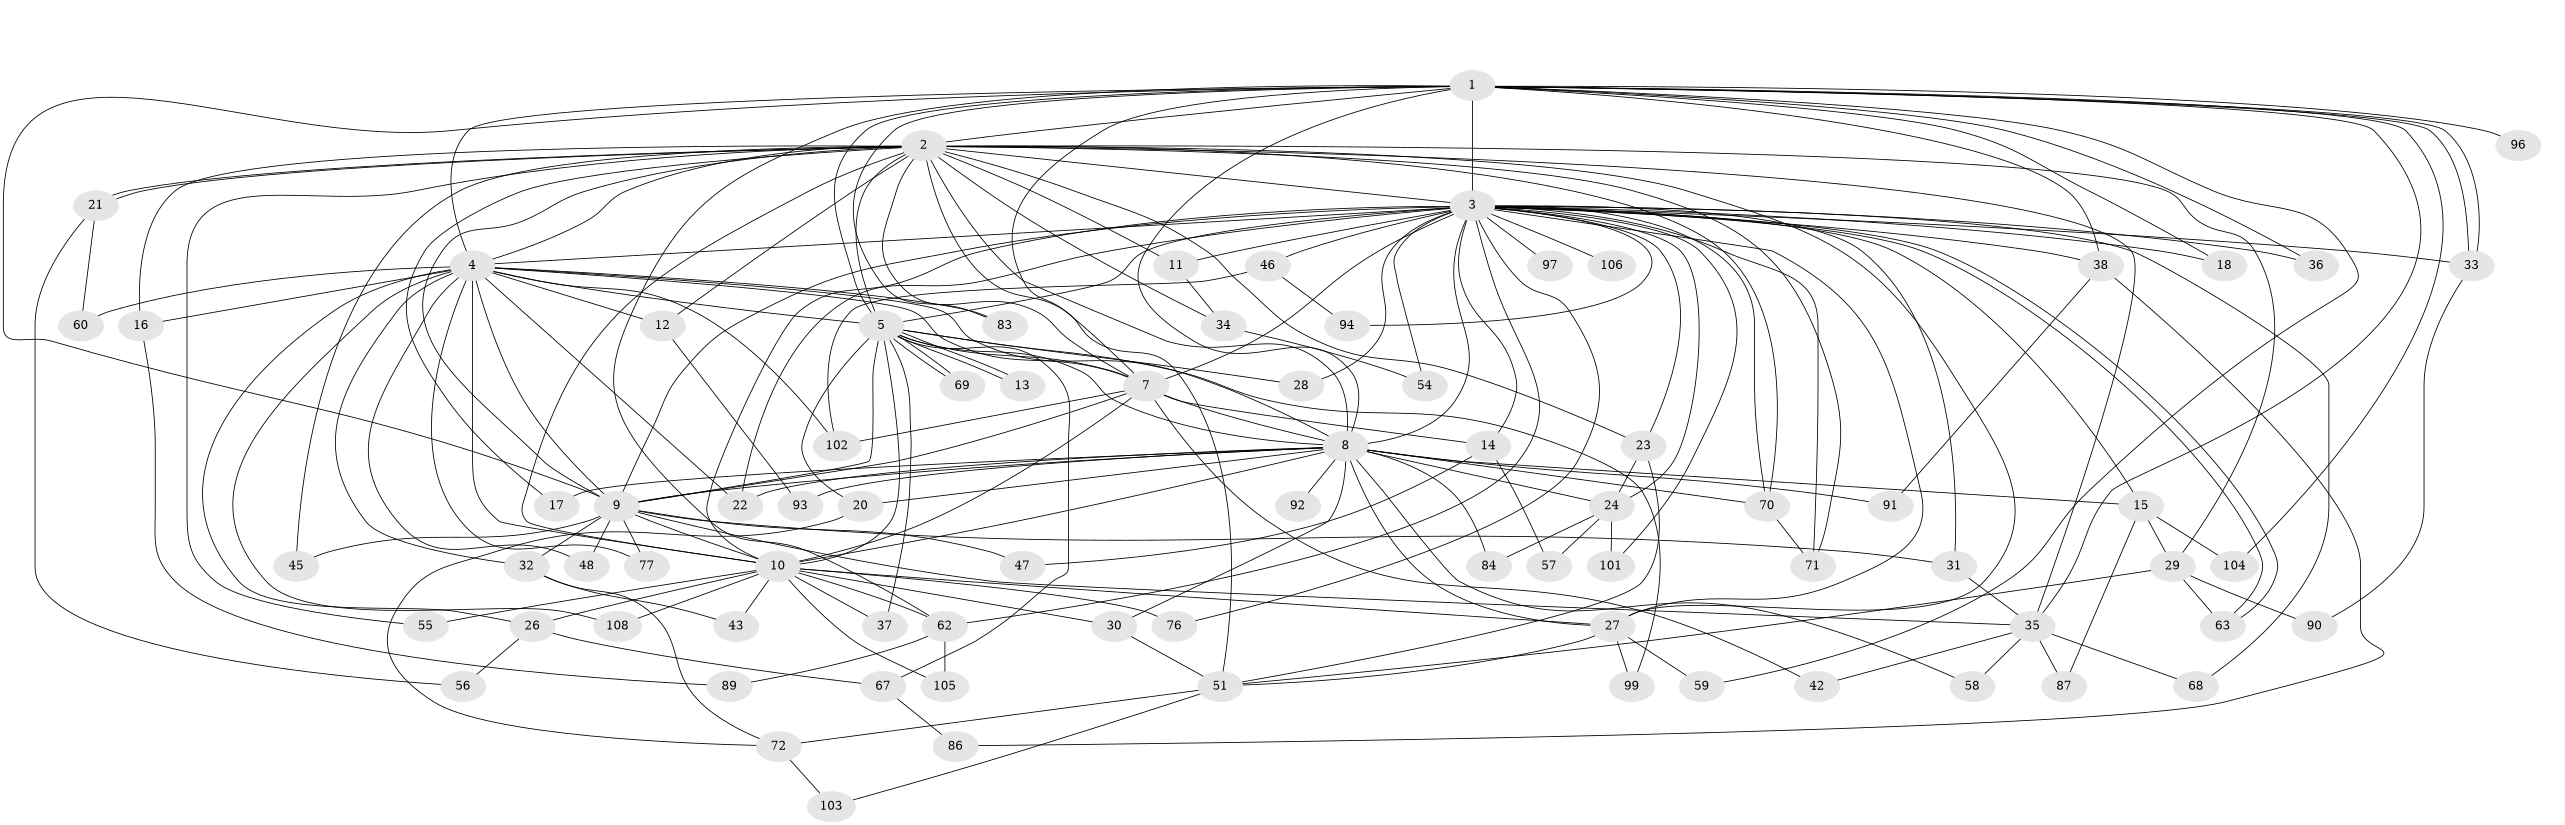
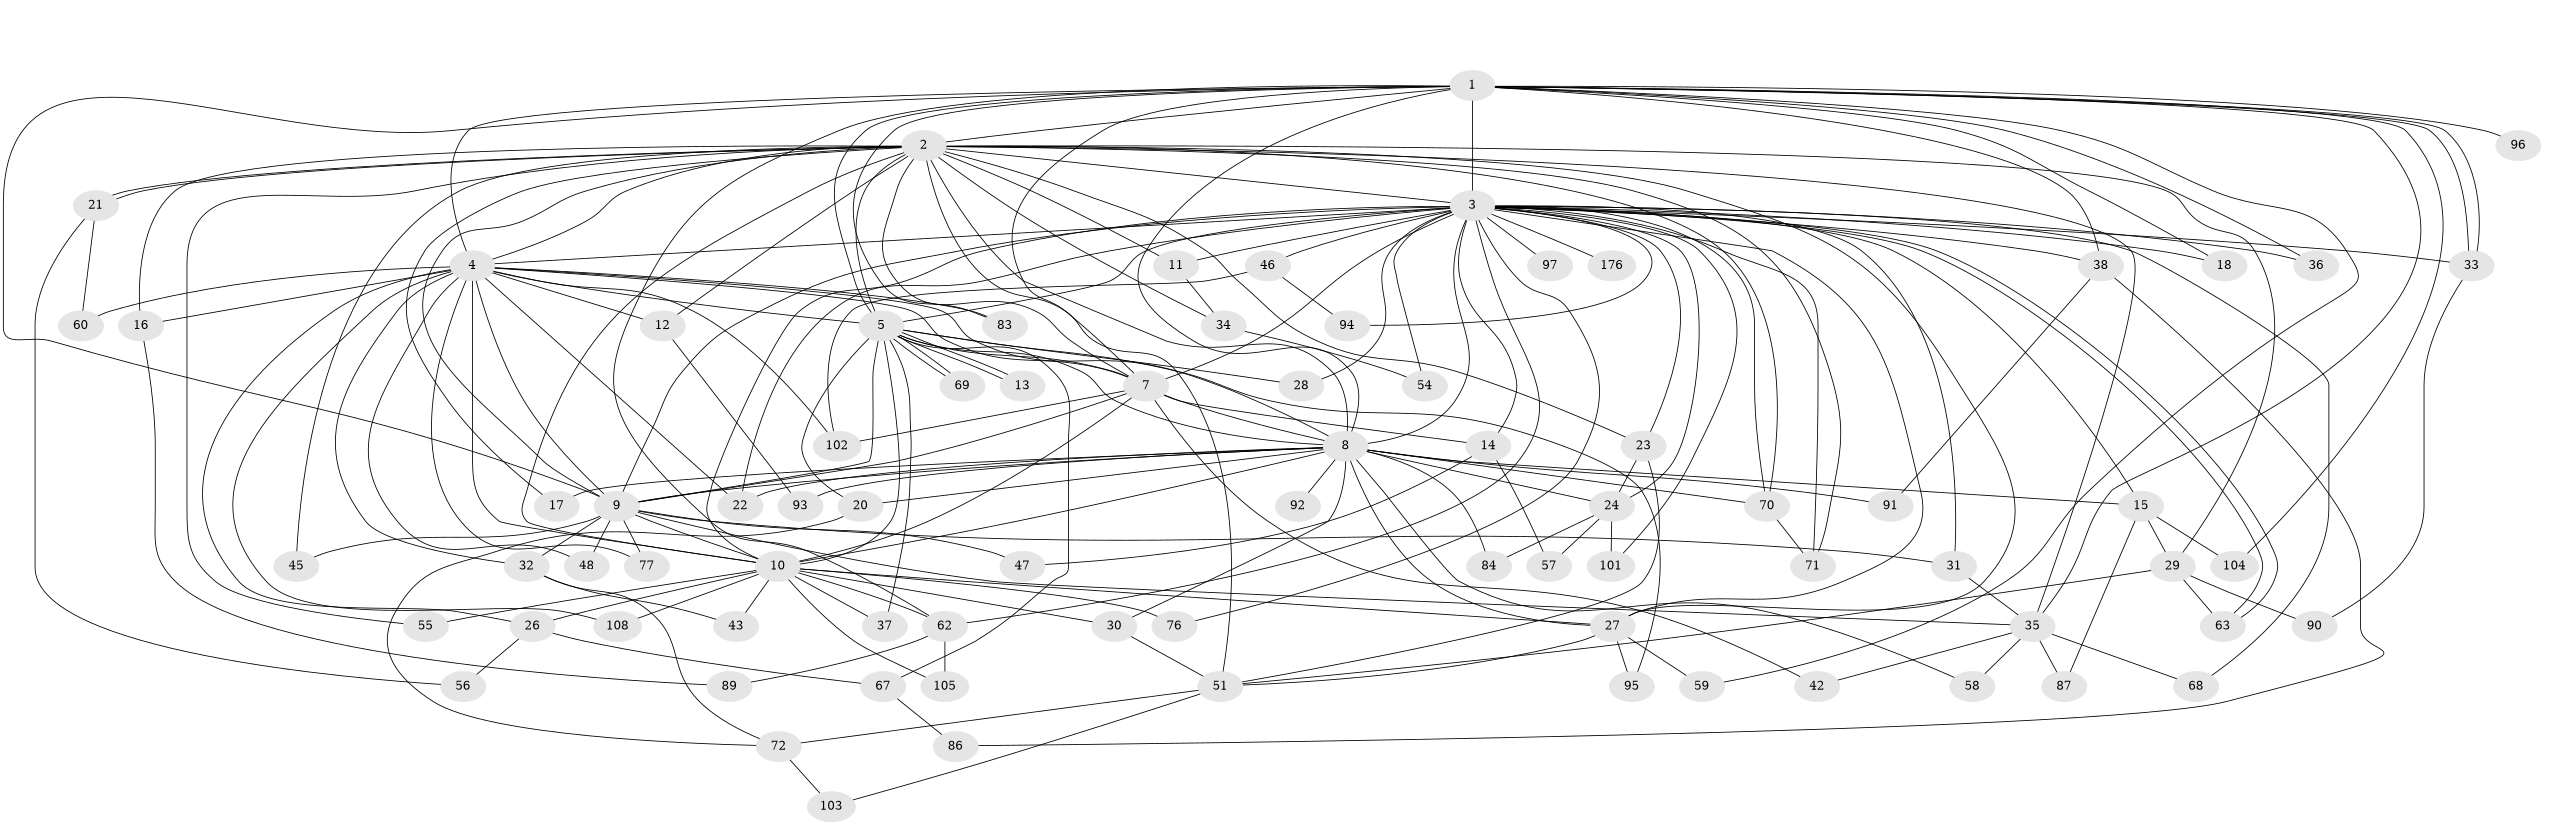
(1612, 266) -> (1612, 266)
(1632, 687) -> (1632, 687)
